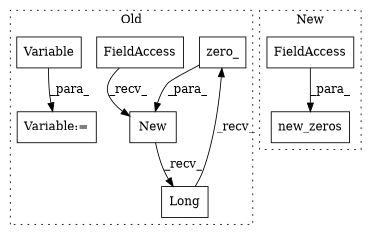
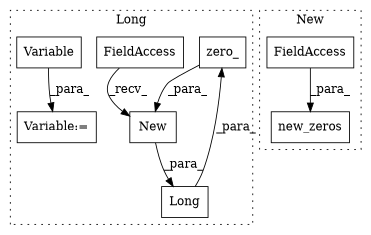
(132, 20) -> (132, 20)
(236, 127) -> (236, 127)
(184, 165) -> (184, 165)
